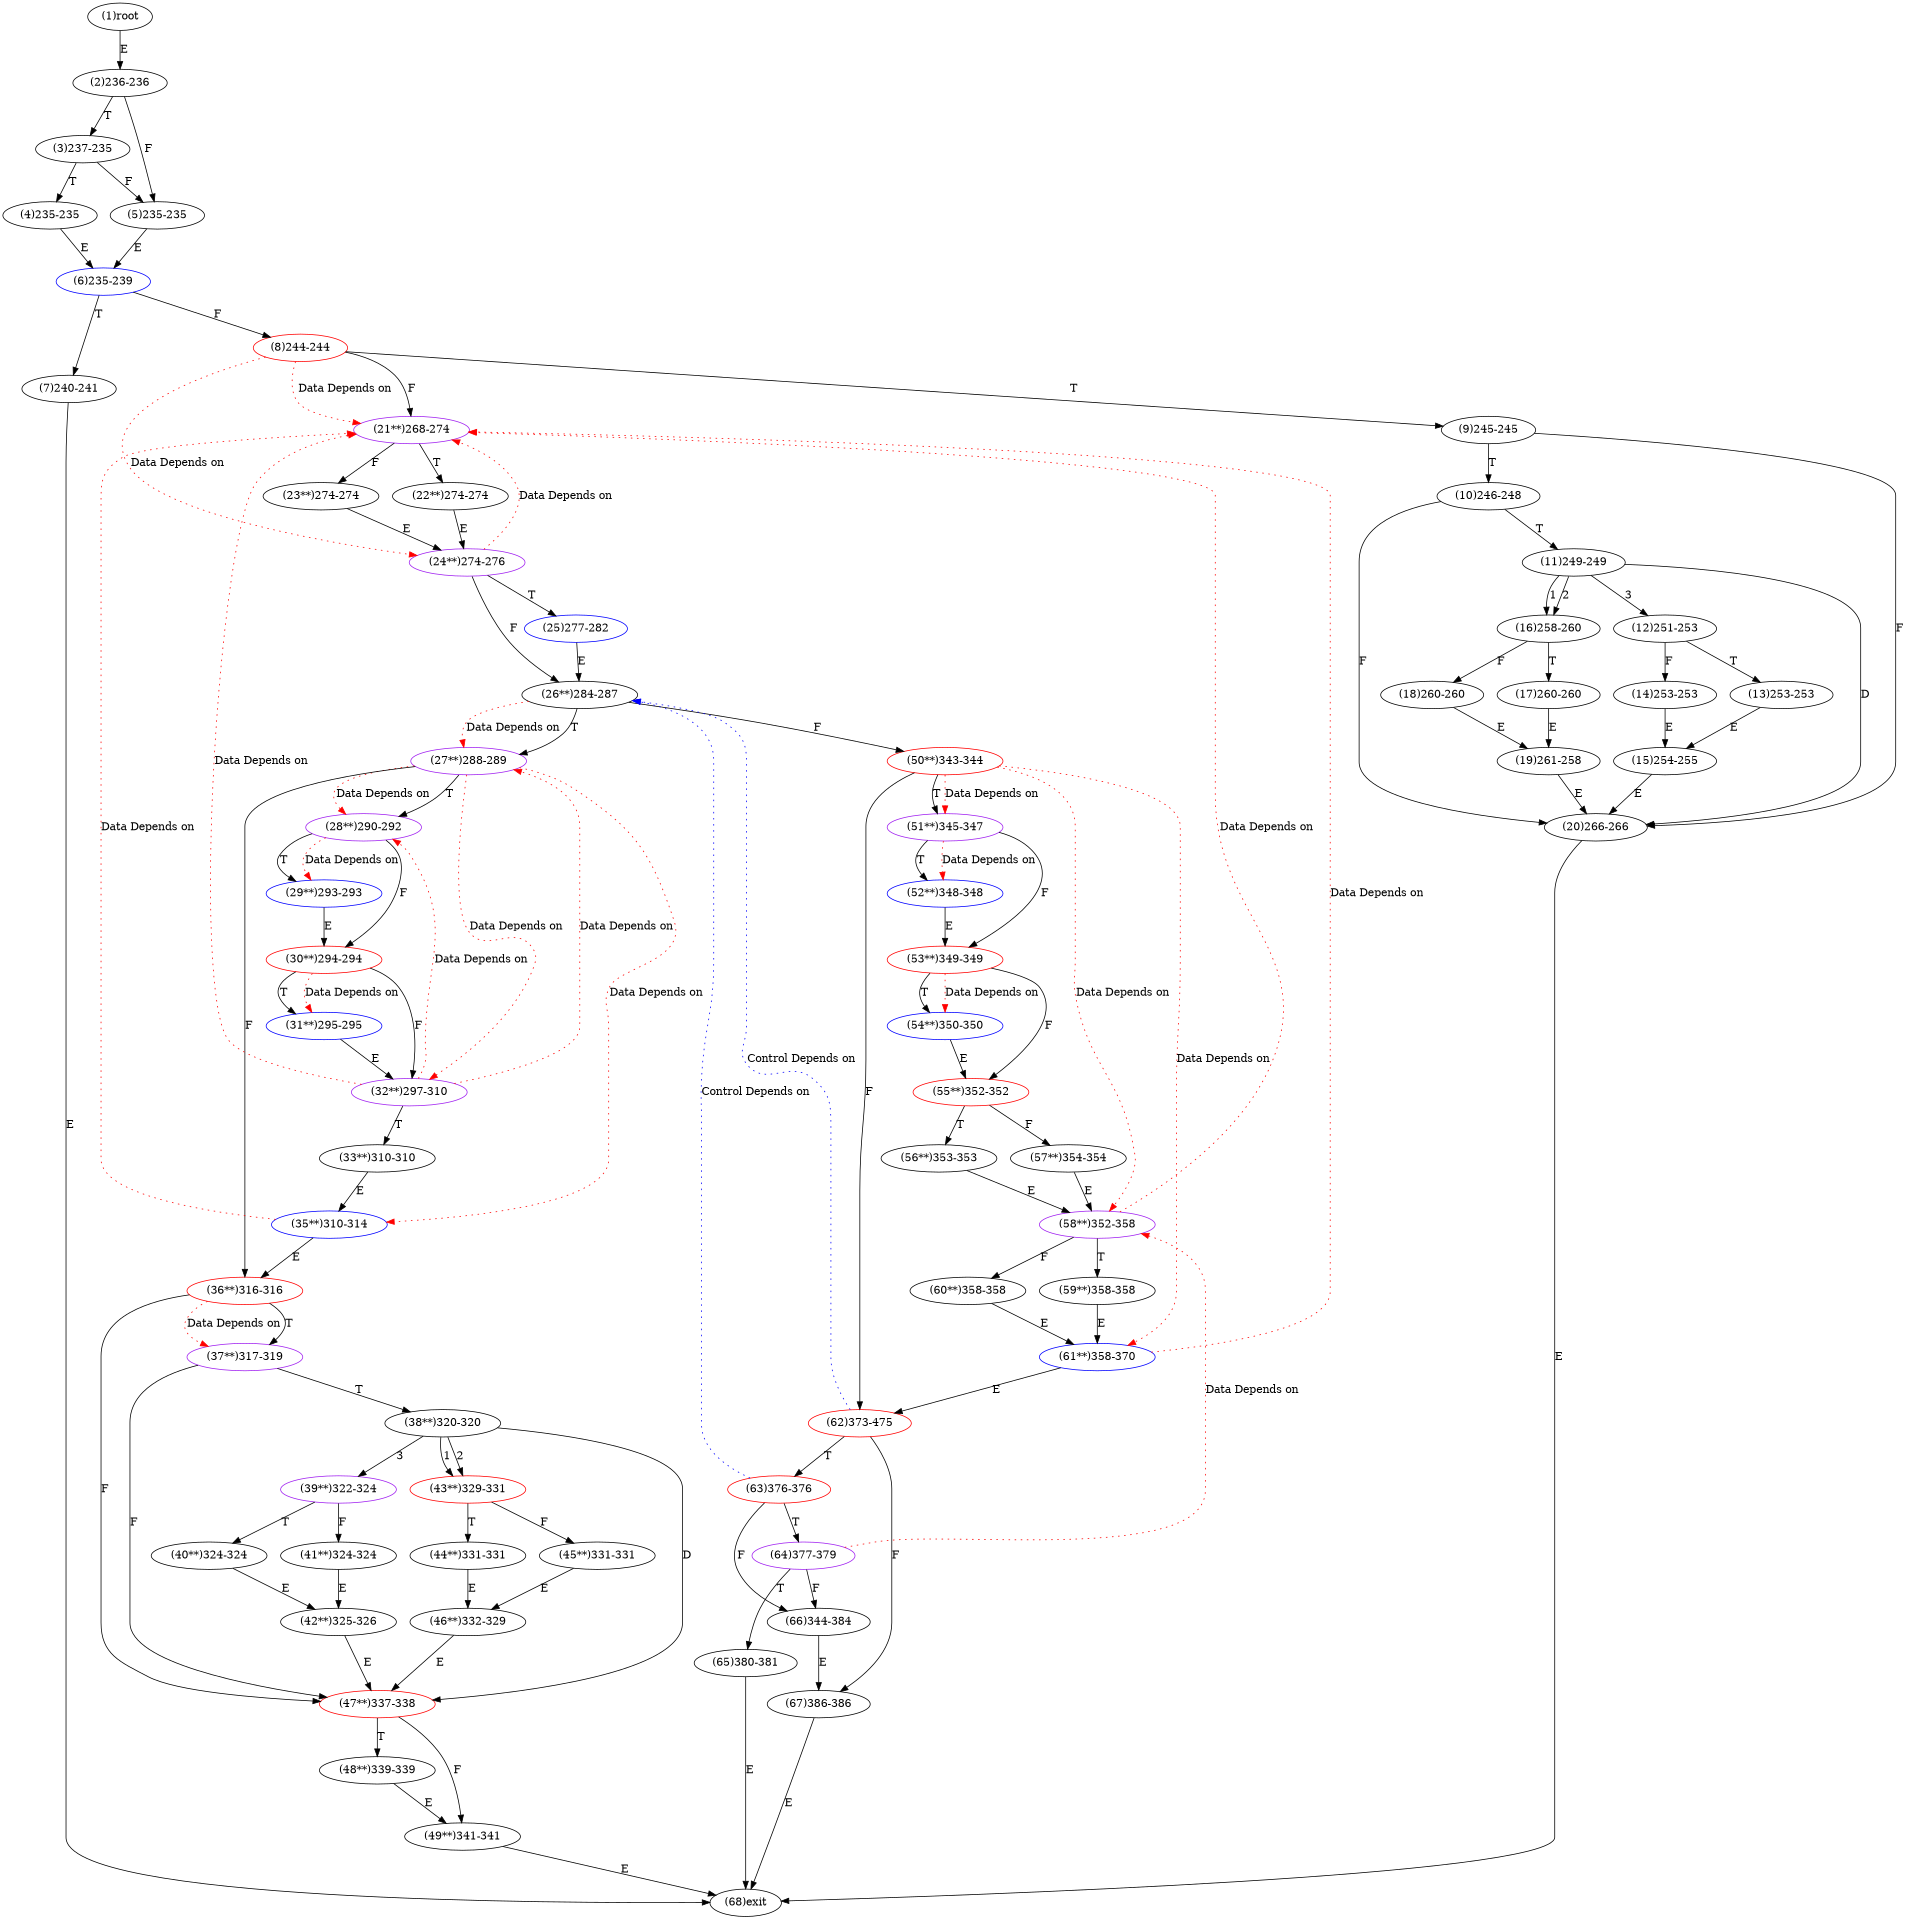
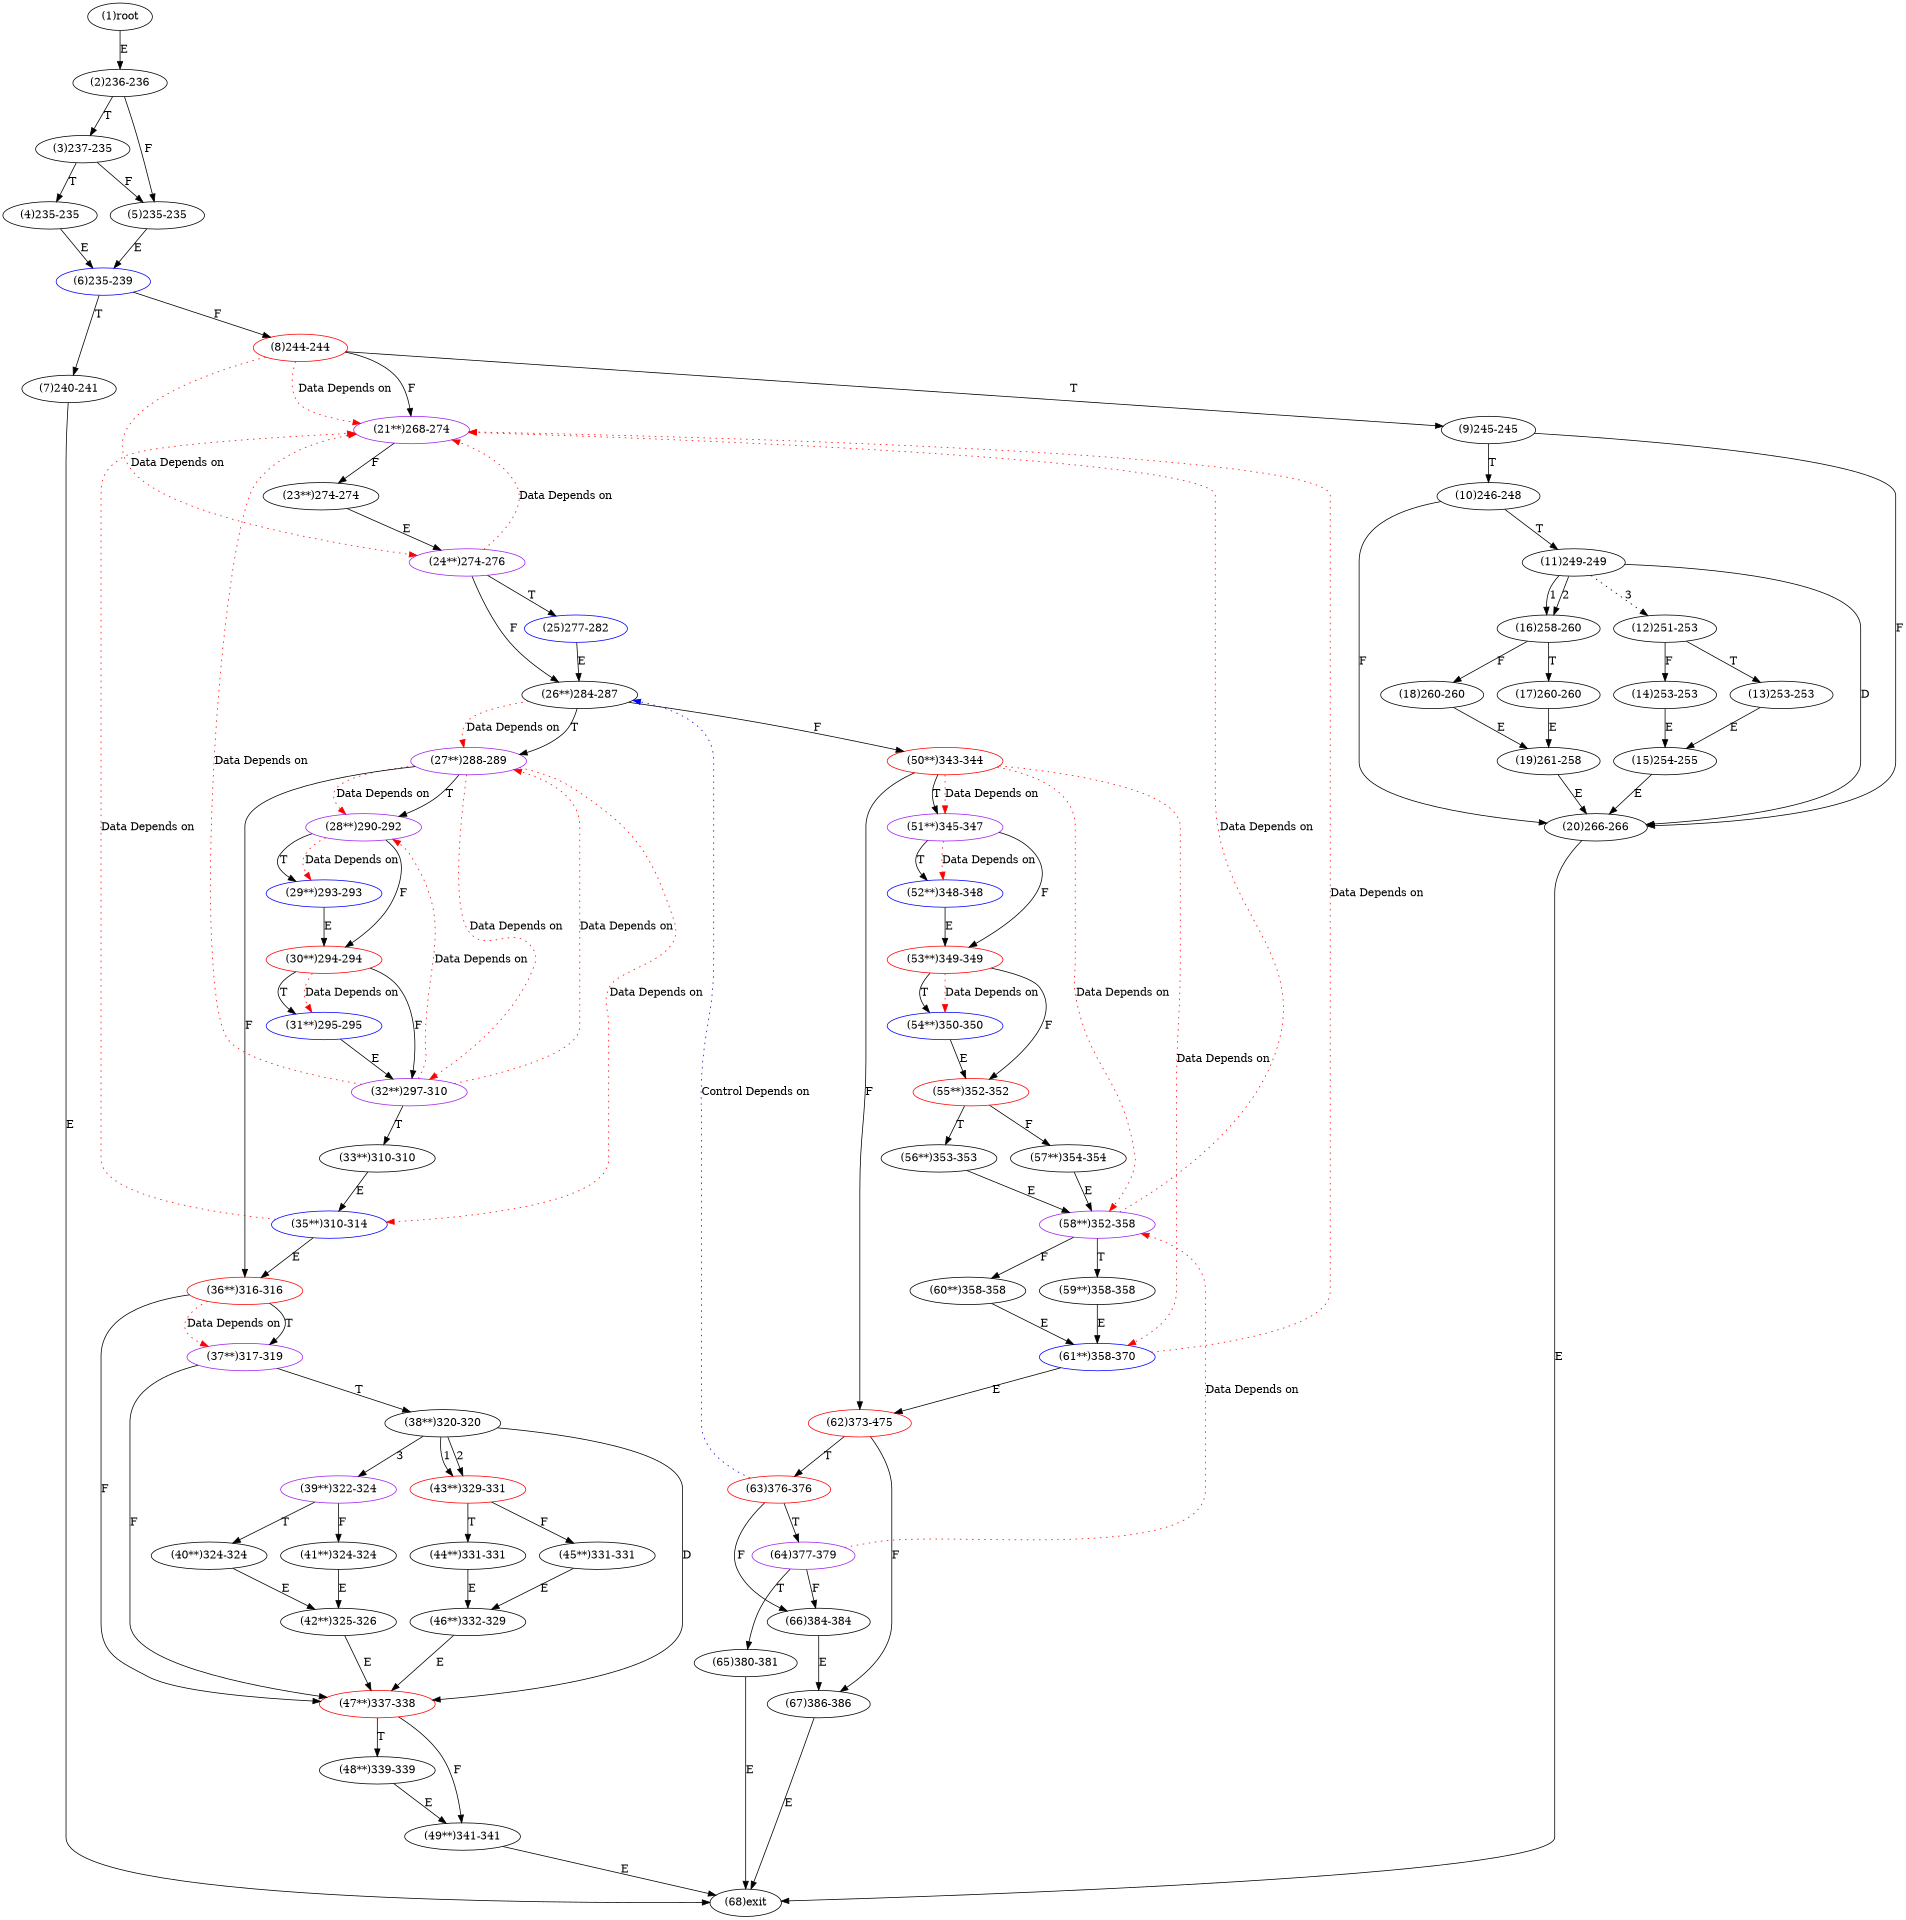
(450, 496) -> none
(1616, 593) -> (1616, 593)
(742, 1052) -> none
(819, 1622) -> (819, 1622)
